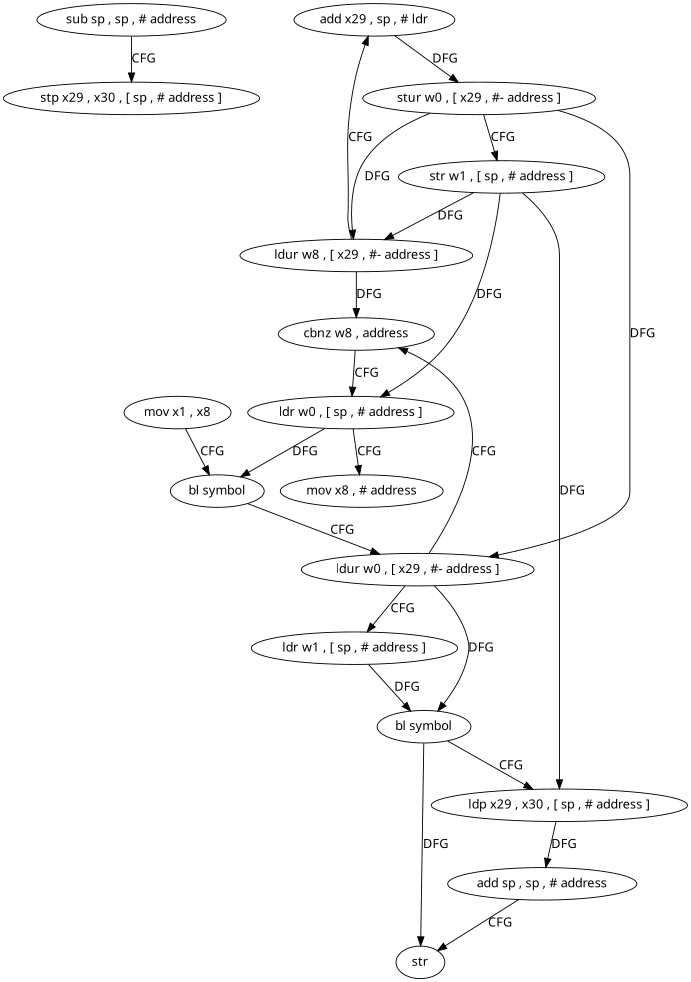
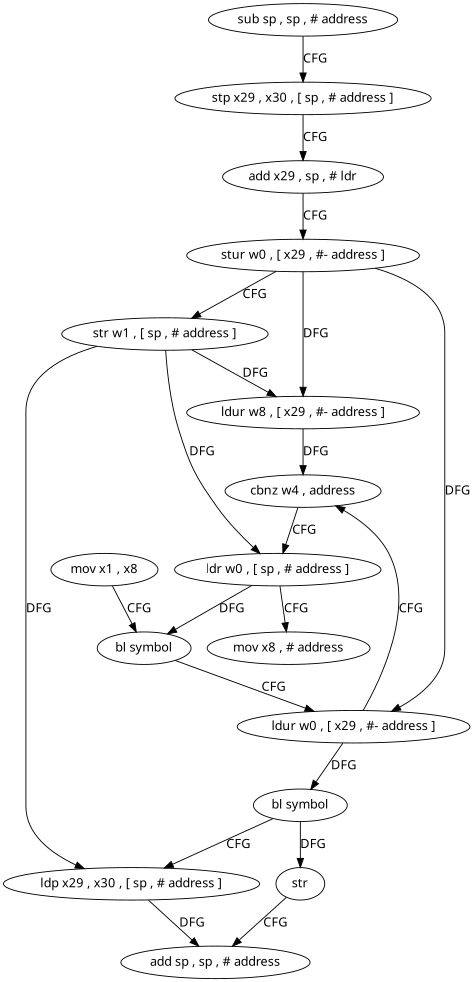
(445, 59) -> (316, 216)
(348, 141) -> (303, 133)
(356, 334) -> (303, 491)
(355, 648) -> none
(482, 923) -> (263, 919)
